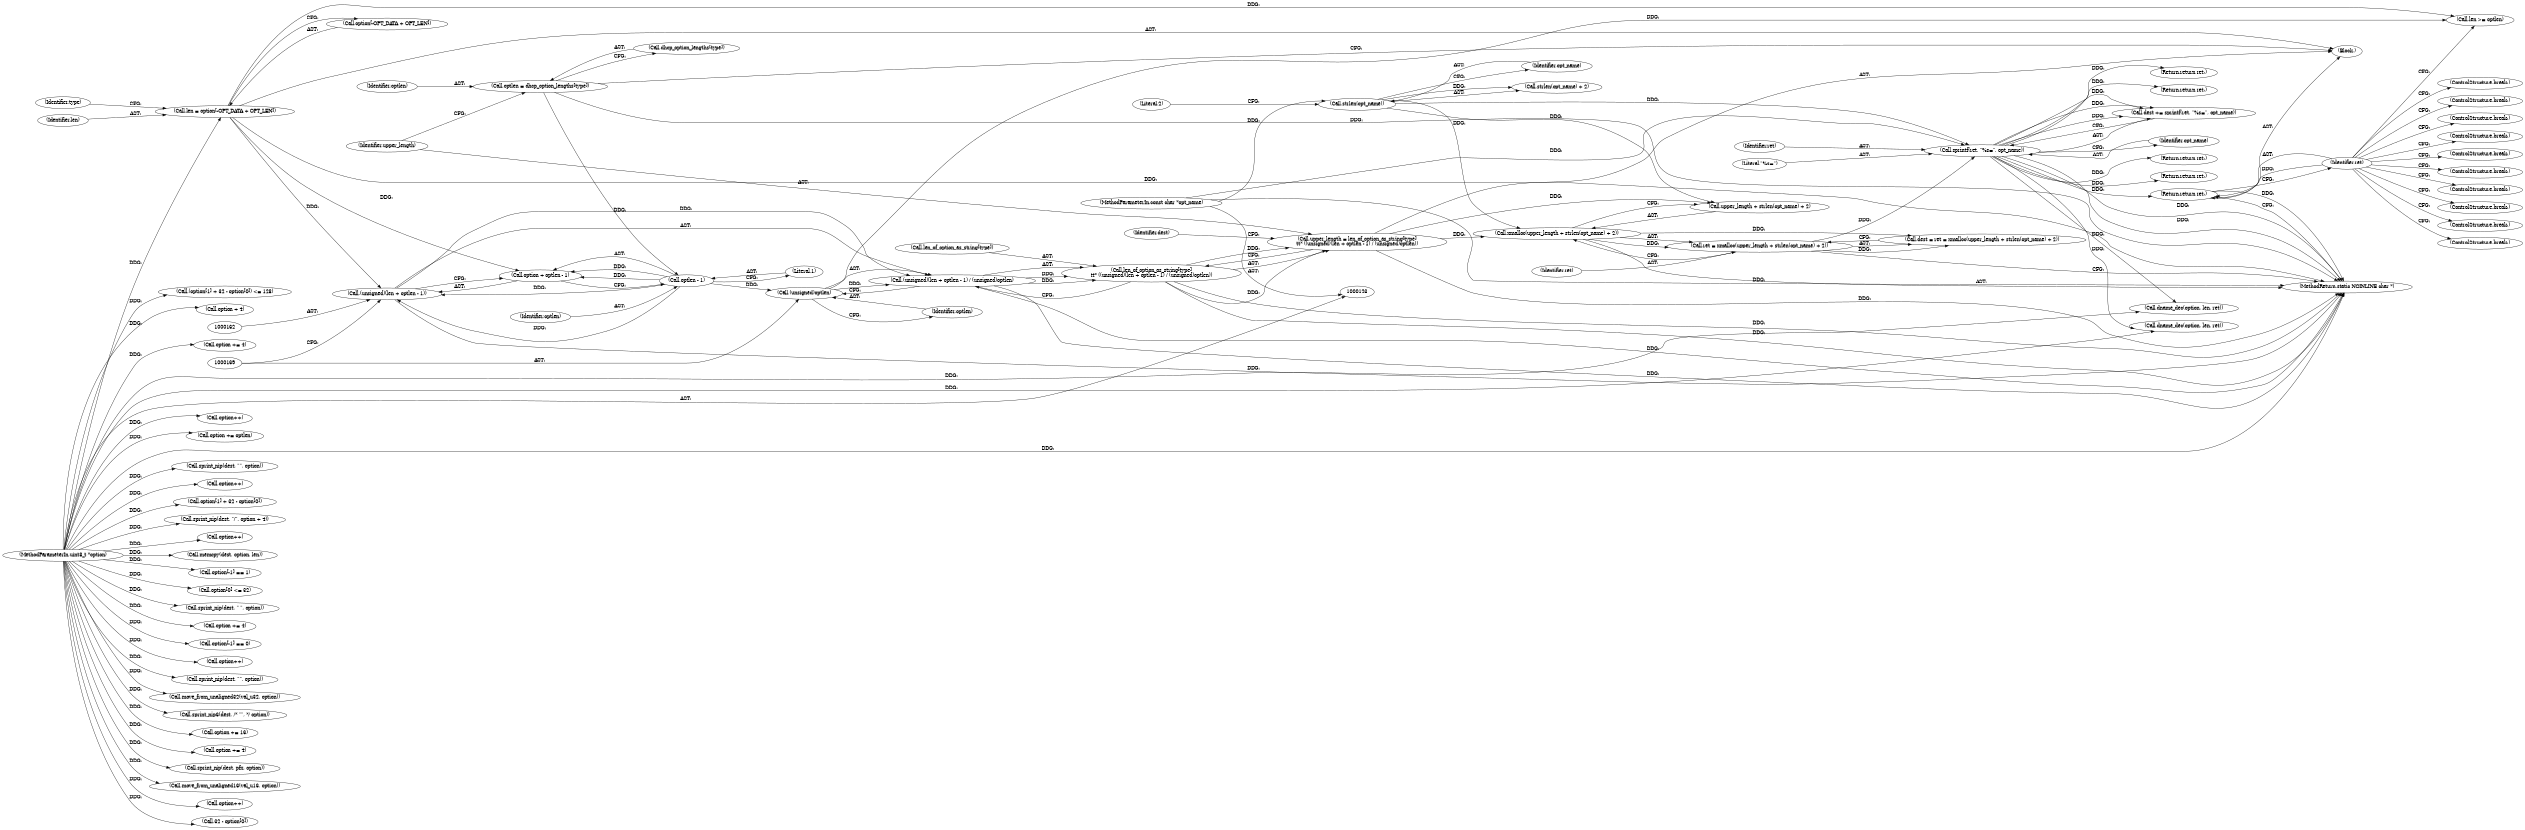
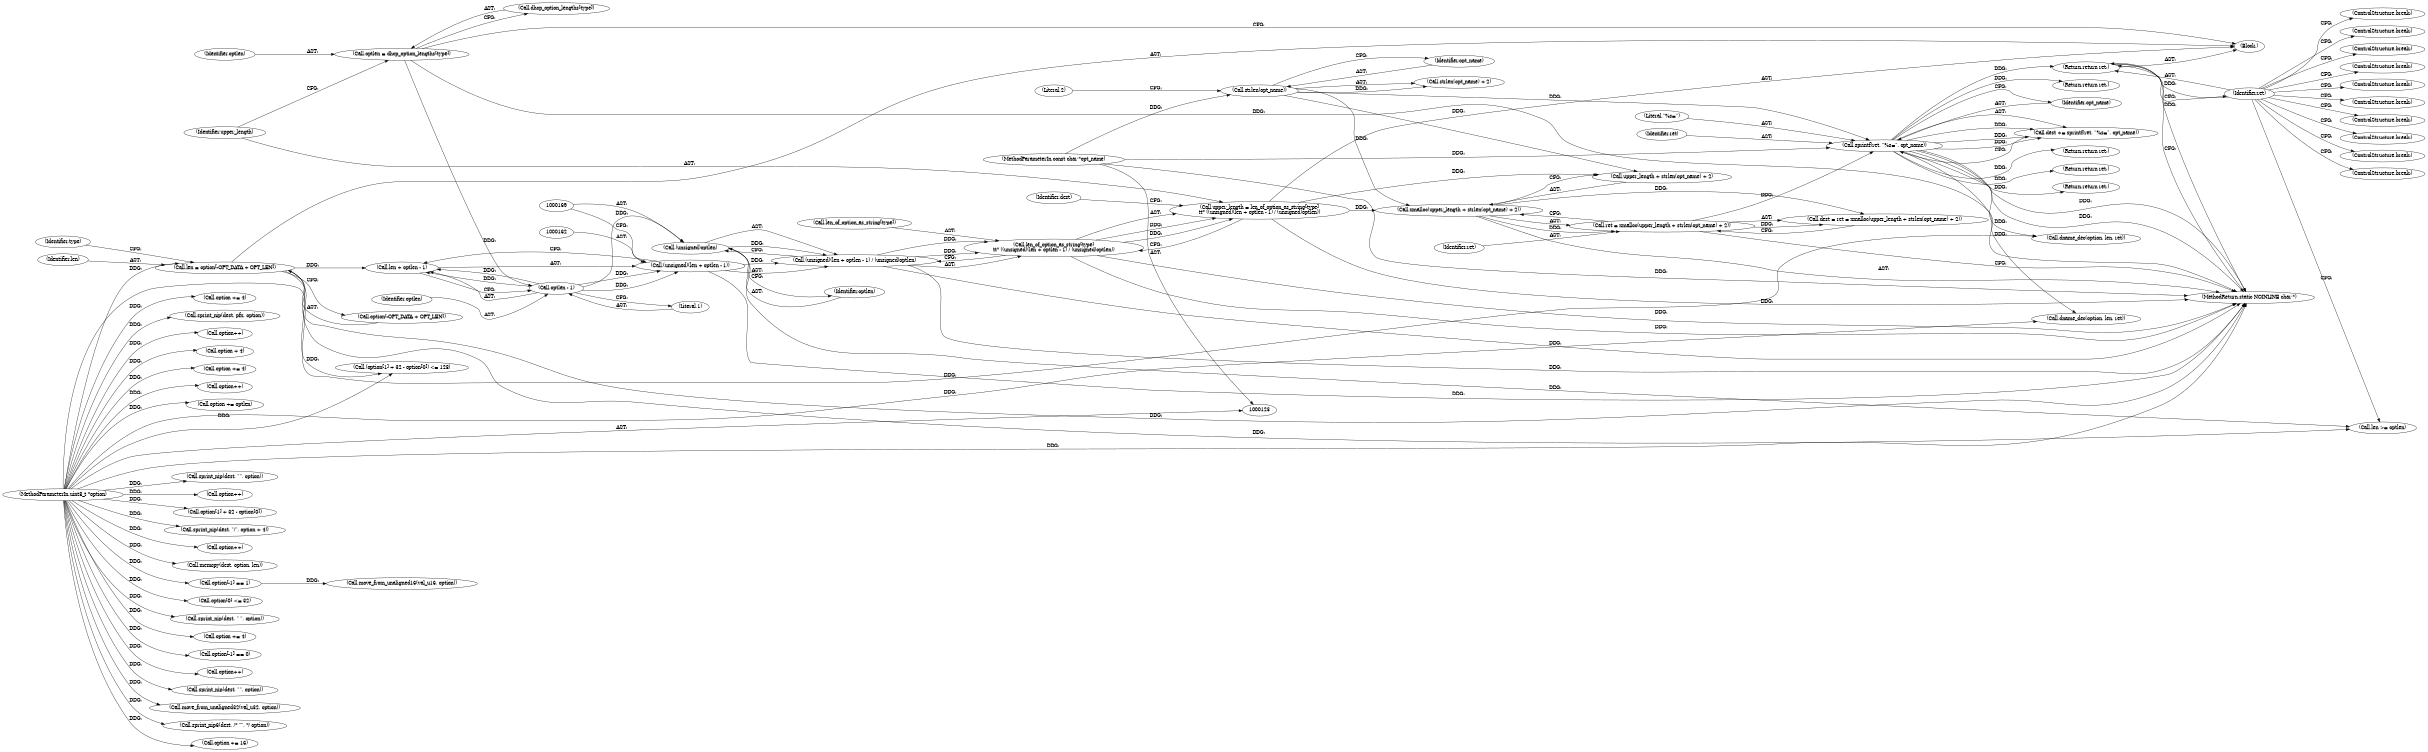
(301, 204) -> (305, 359)
(540, 276) -> (402, 268)
(89, 682) -> (292, 584)
(225, 822) -> none
